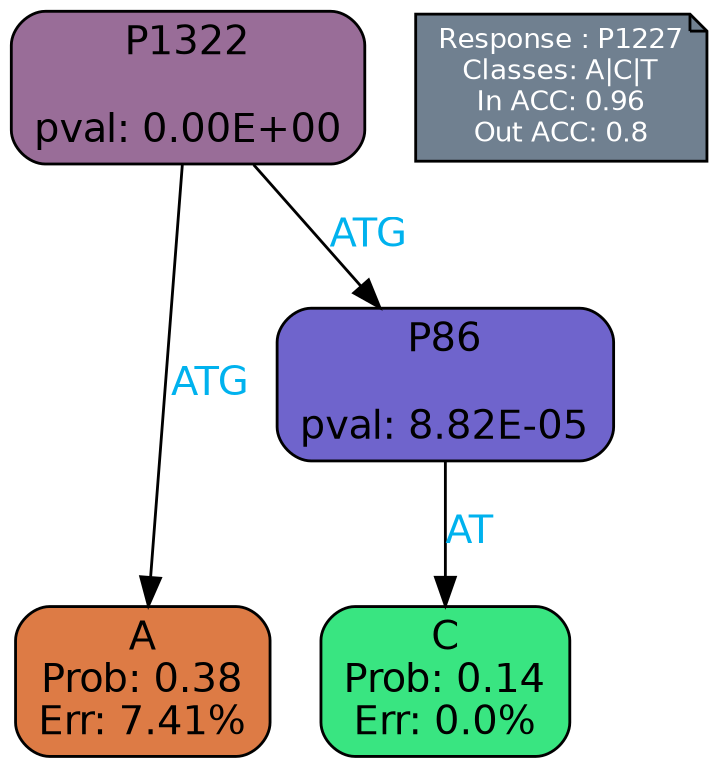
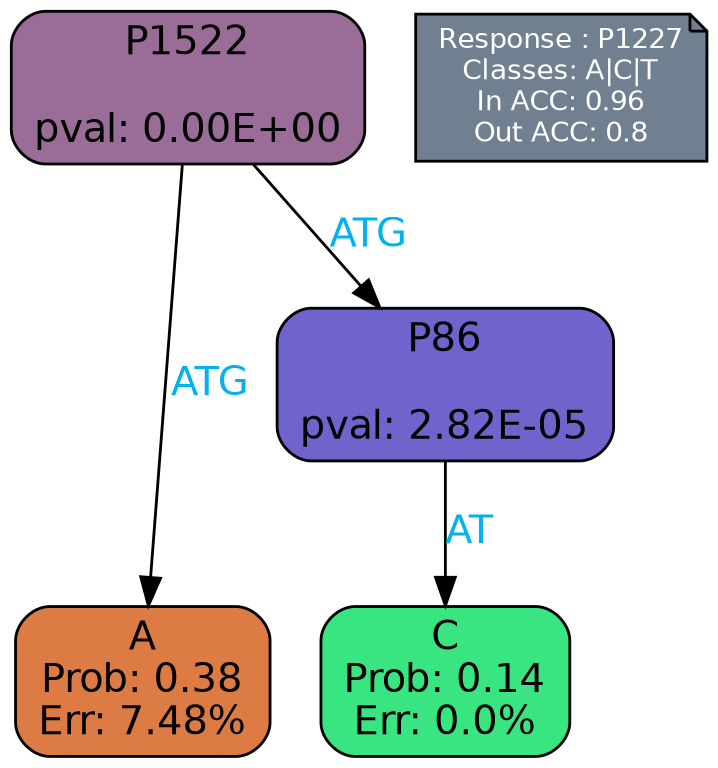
(188, 88) -> (188, 88)
(445, 385) -> (445, 385)
(143, 681) -> (143, 681)
